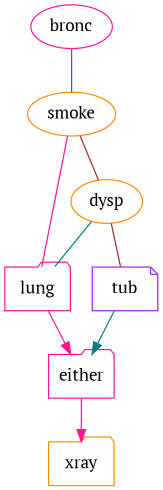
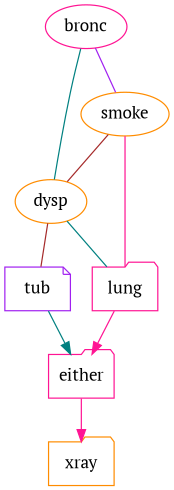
none -> (66, 114)
